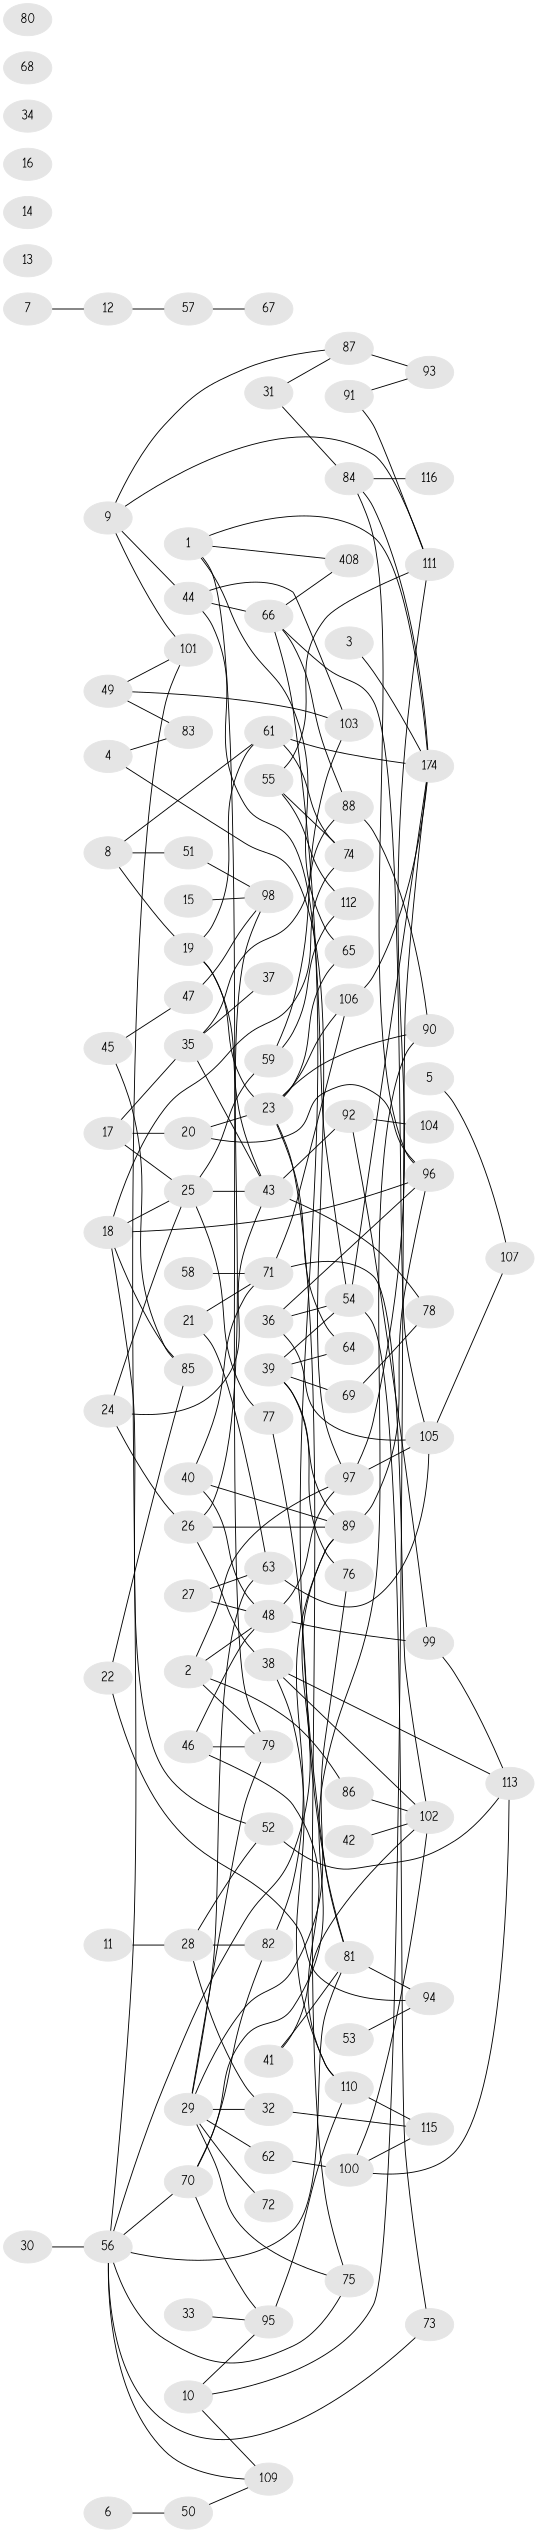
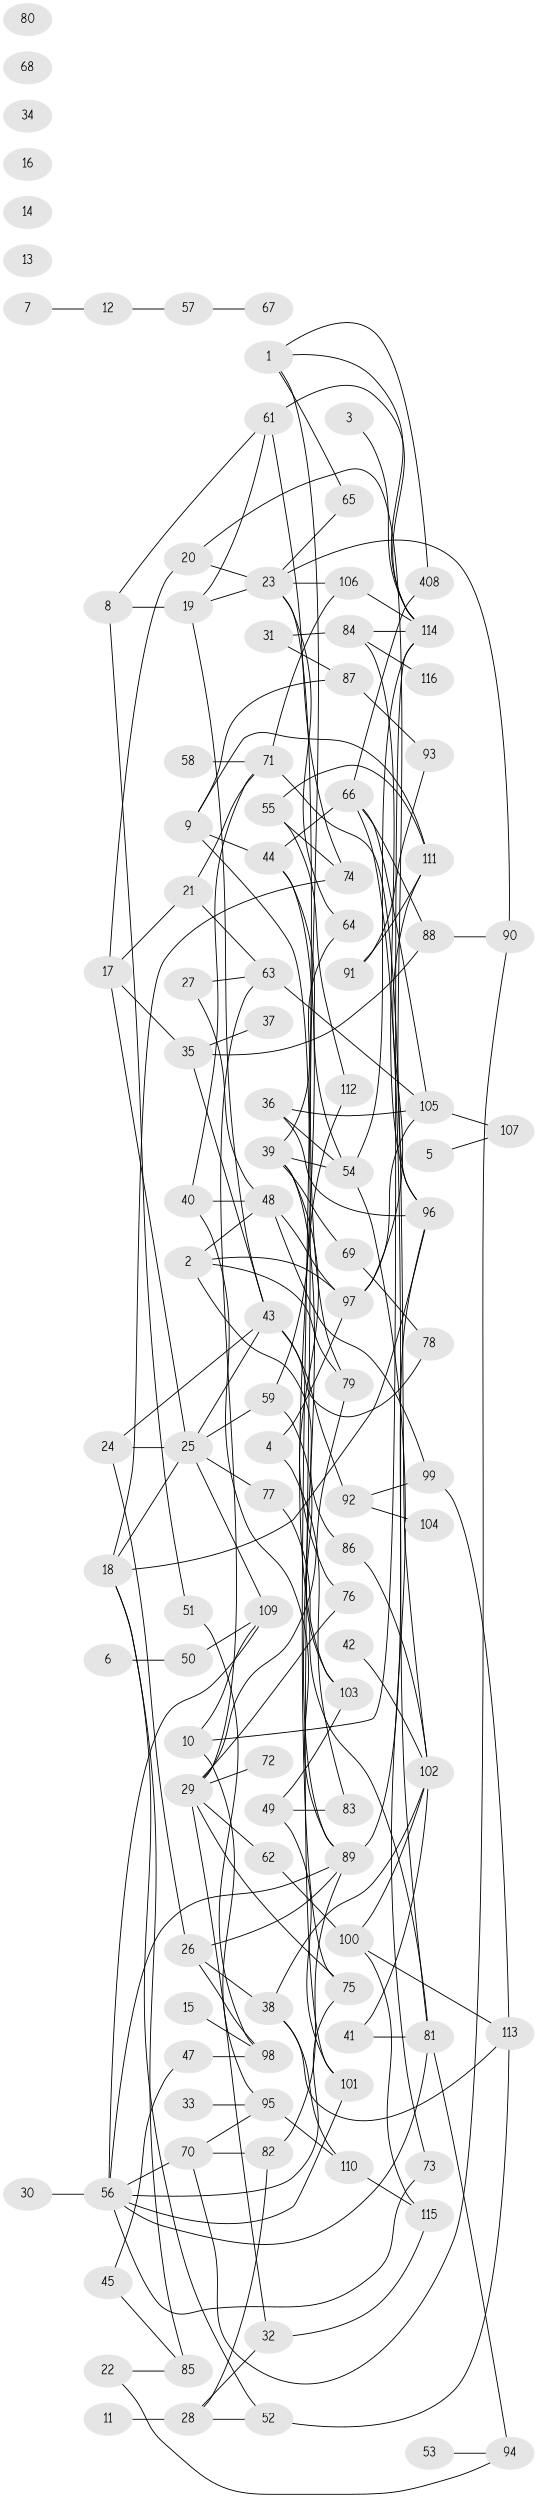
(430, 766) -> (430, 631)
none -> (148, 932)
none -> (229, 1530)
(188, 1747) -> none
